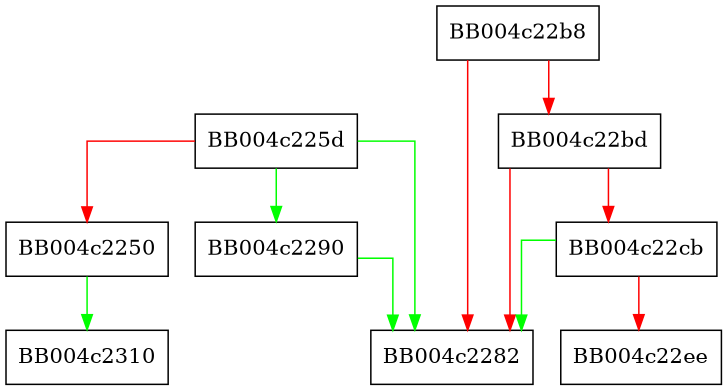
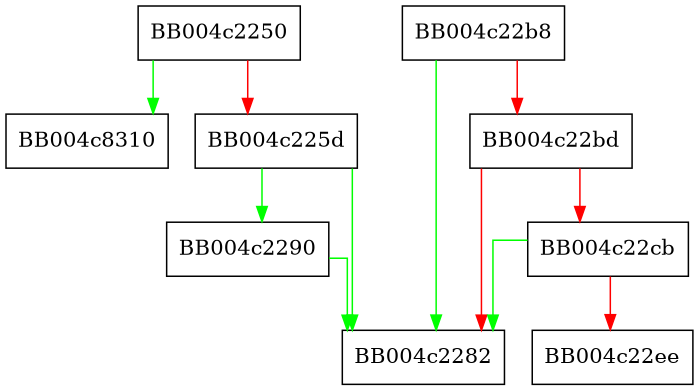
(108, 141) -> (248, 79)
(468, 188) -> (436, 188)
(87, 357) -> (87, 141)
